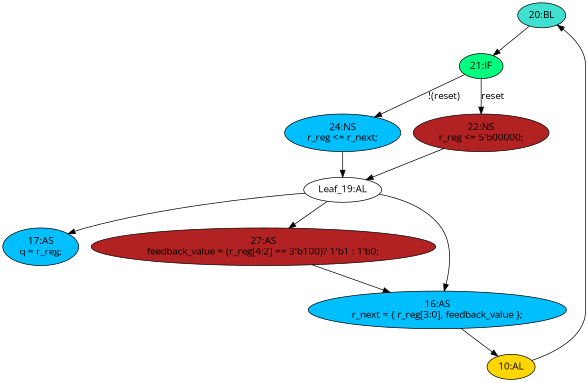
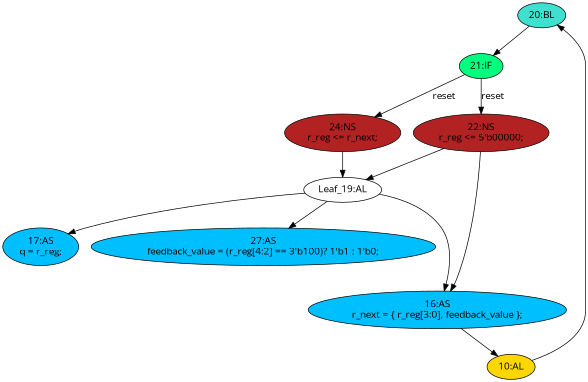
(444, 96) -> (444, 96)
(343, 133) -> (343, 133)
(263, 247) -> (263, 247)
(348, 277) -> (473, 219)
